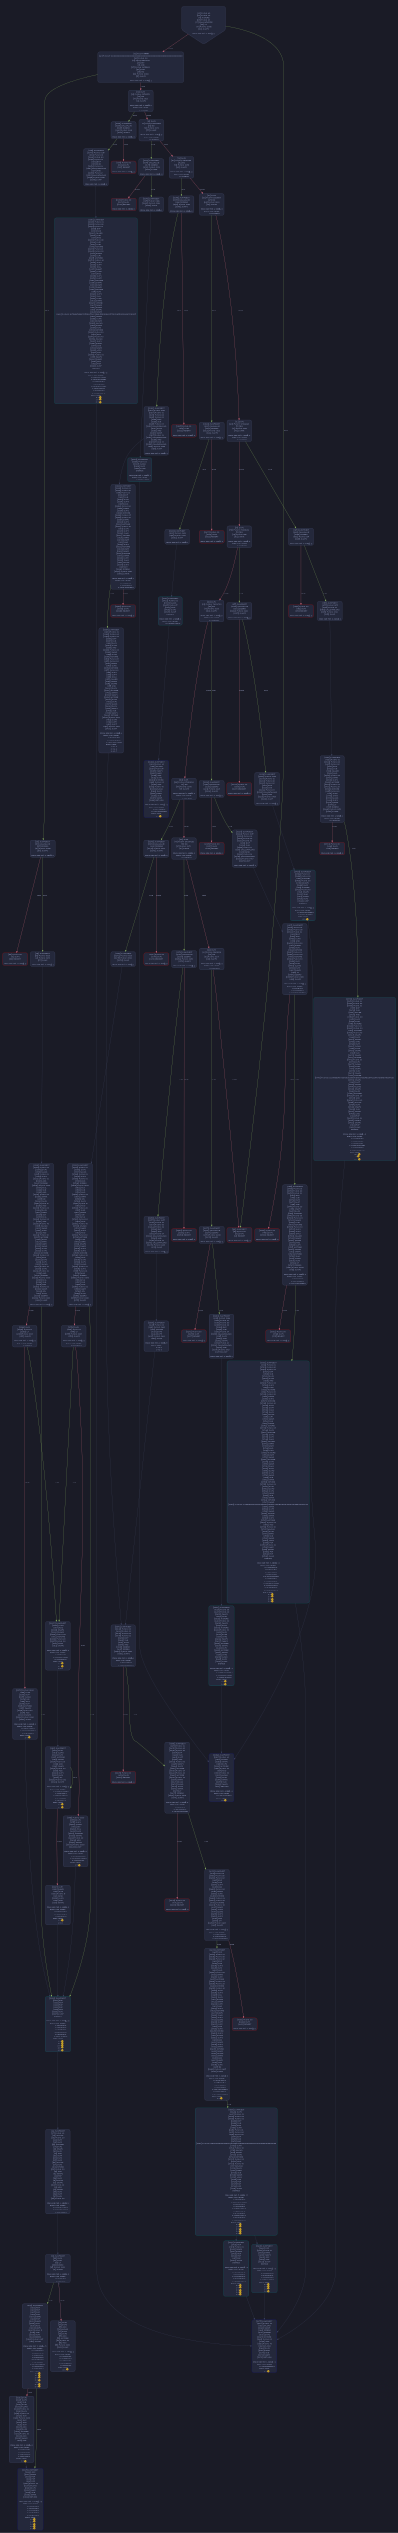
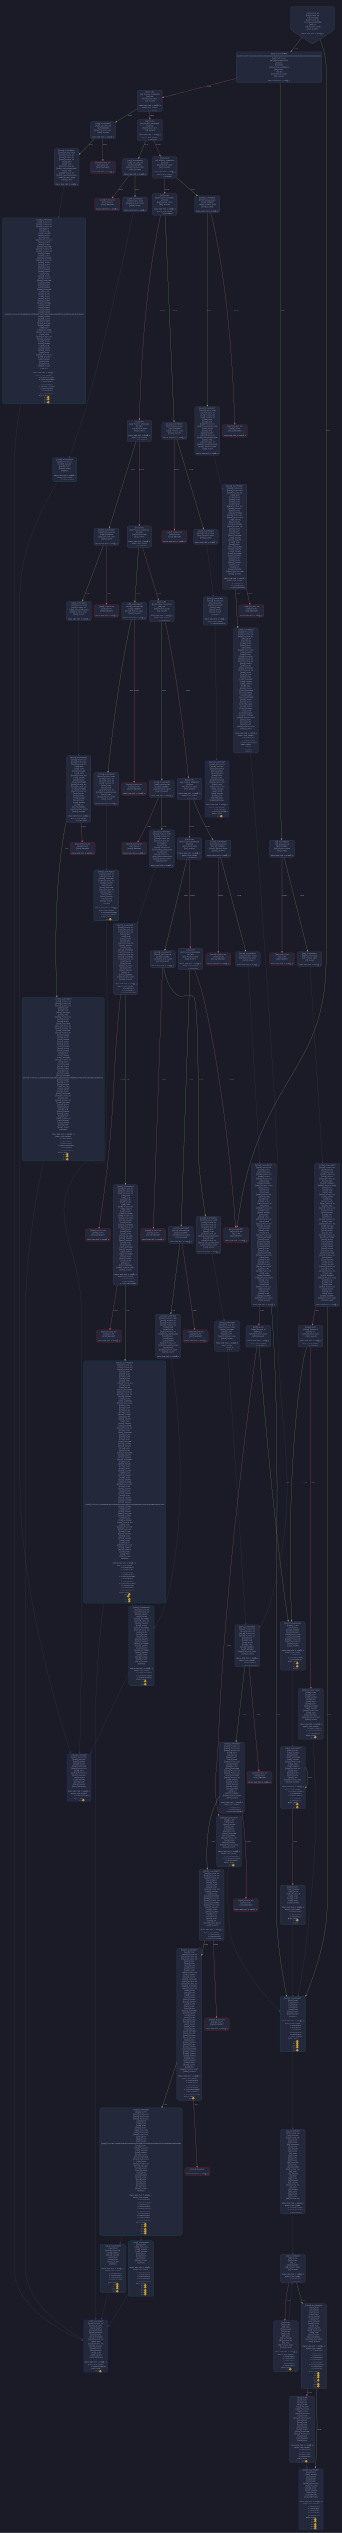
none -> (197, 2172)
